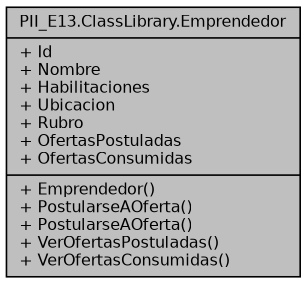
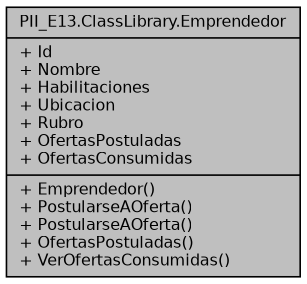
(119, 243) -> (107, 243)
